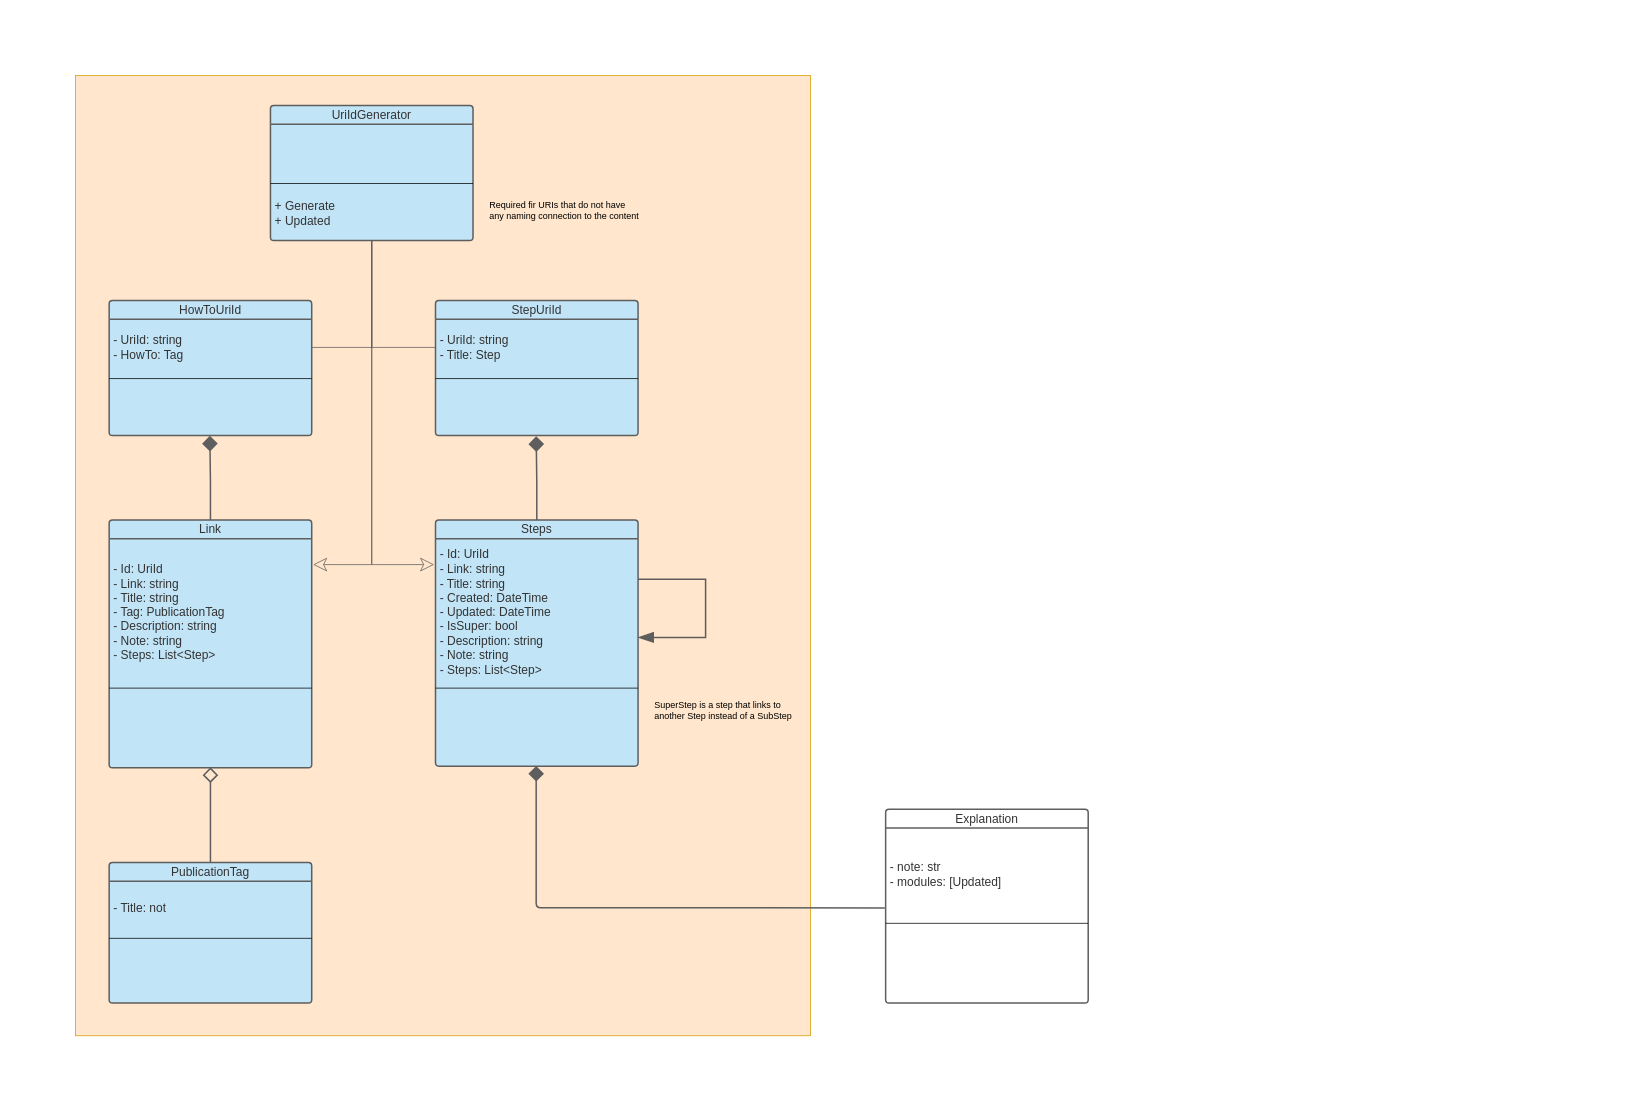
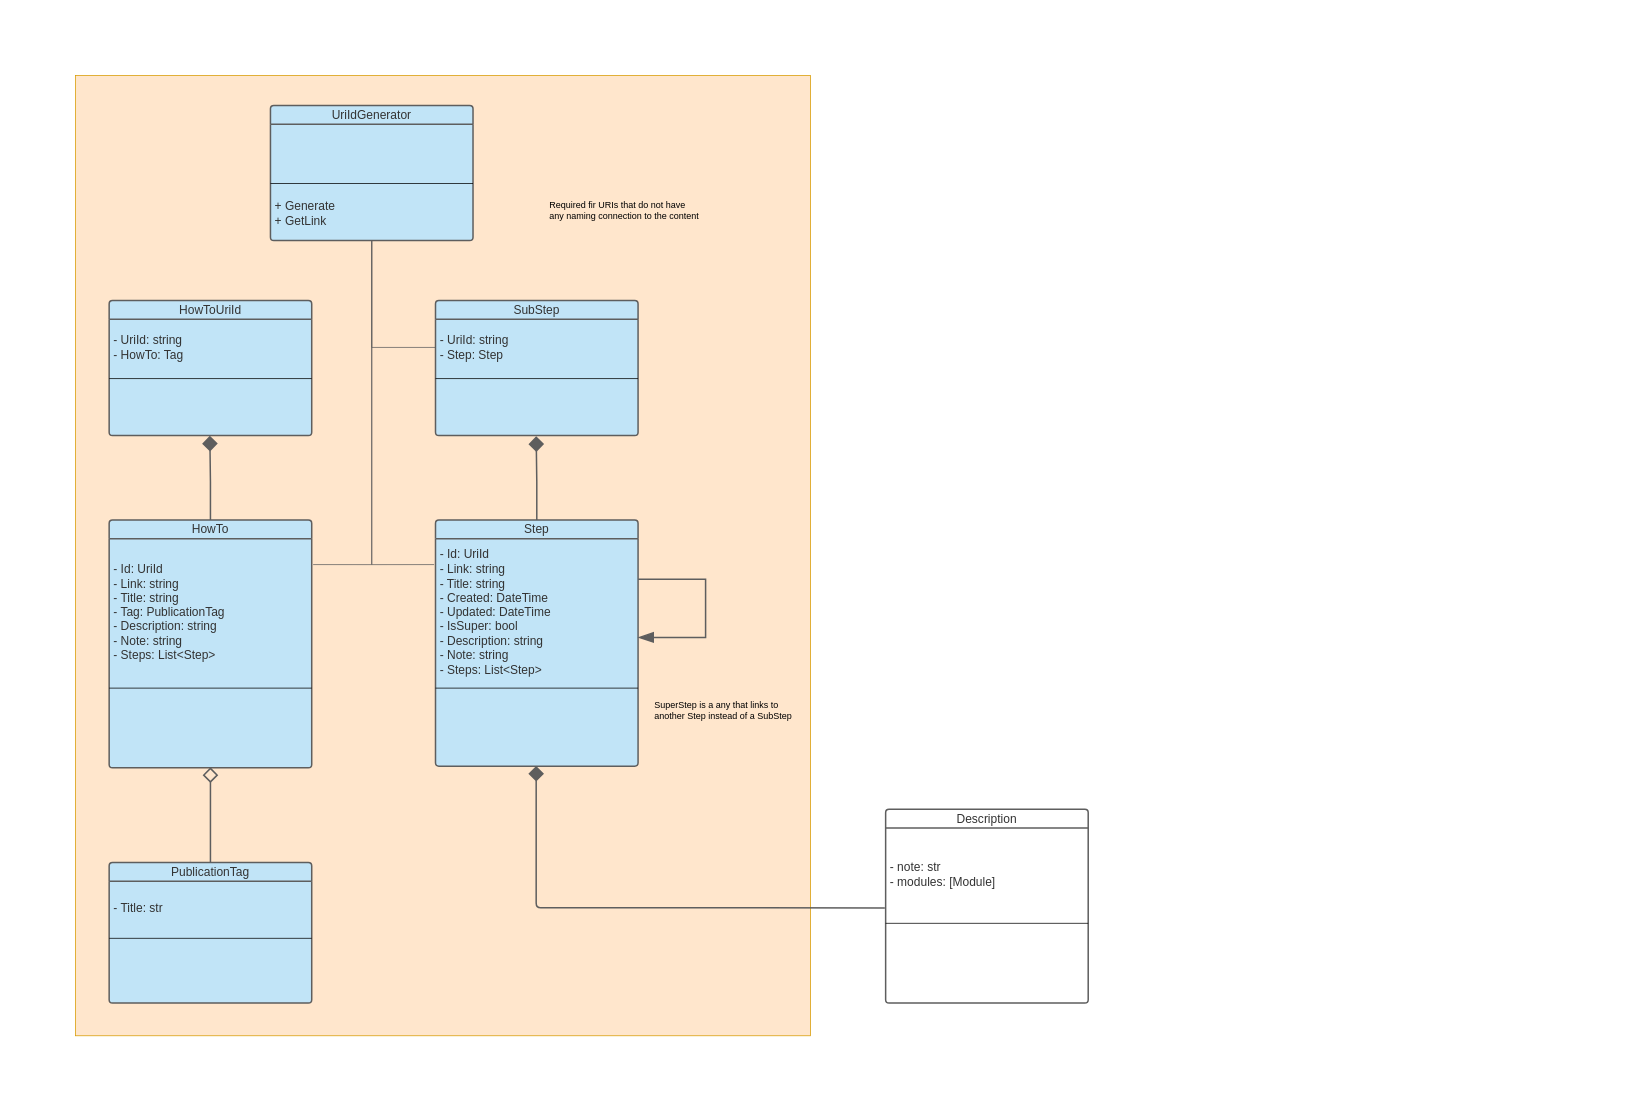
(570, 210) -> (630, 210)
(297, 213) -> (297, 213)
(537, 310) -> (537, 310)
(341, 347) -> none
(482, 348) -> (482, 348)
(210, 529) -> (210, 529)
(537, 529) -> (537, 529)
(325, 564) -> (320, 564)
(422, 564) -> (427, 564)
(731, 710) -> (731, 710)
(987, 819) -> (987, 819)
(951, 874) -> (946, 874)
(146, 908) -> (146, 908)
